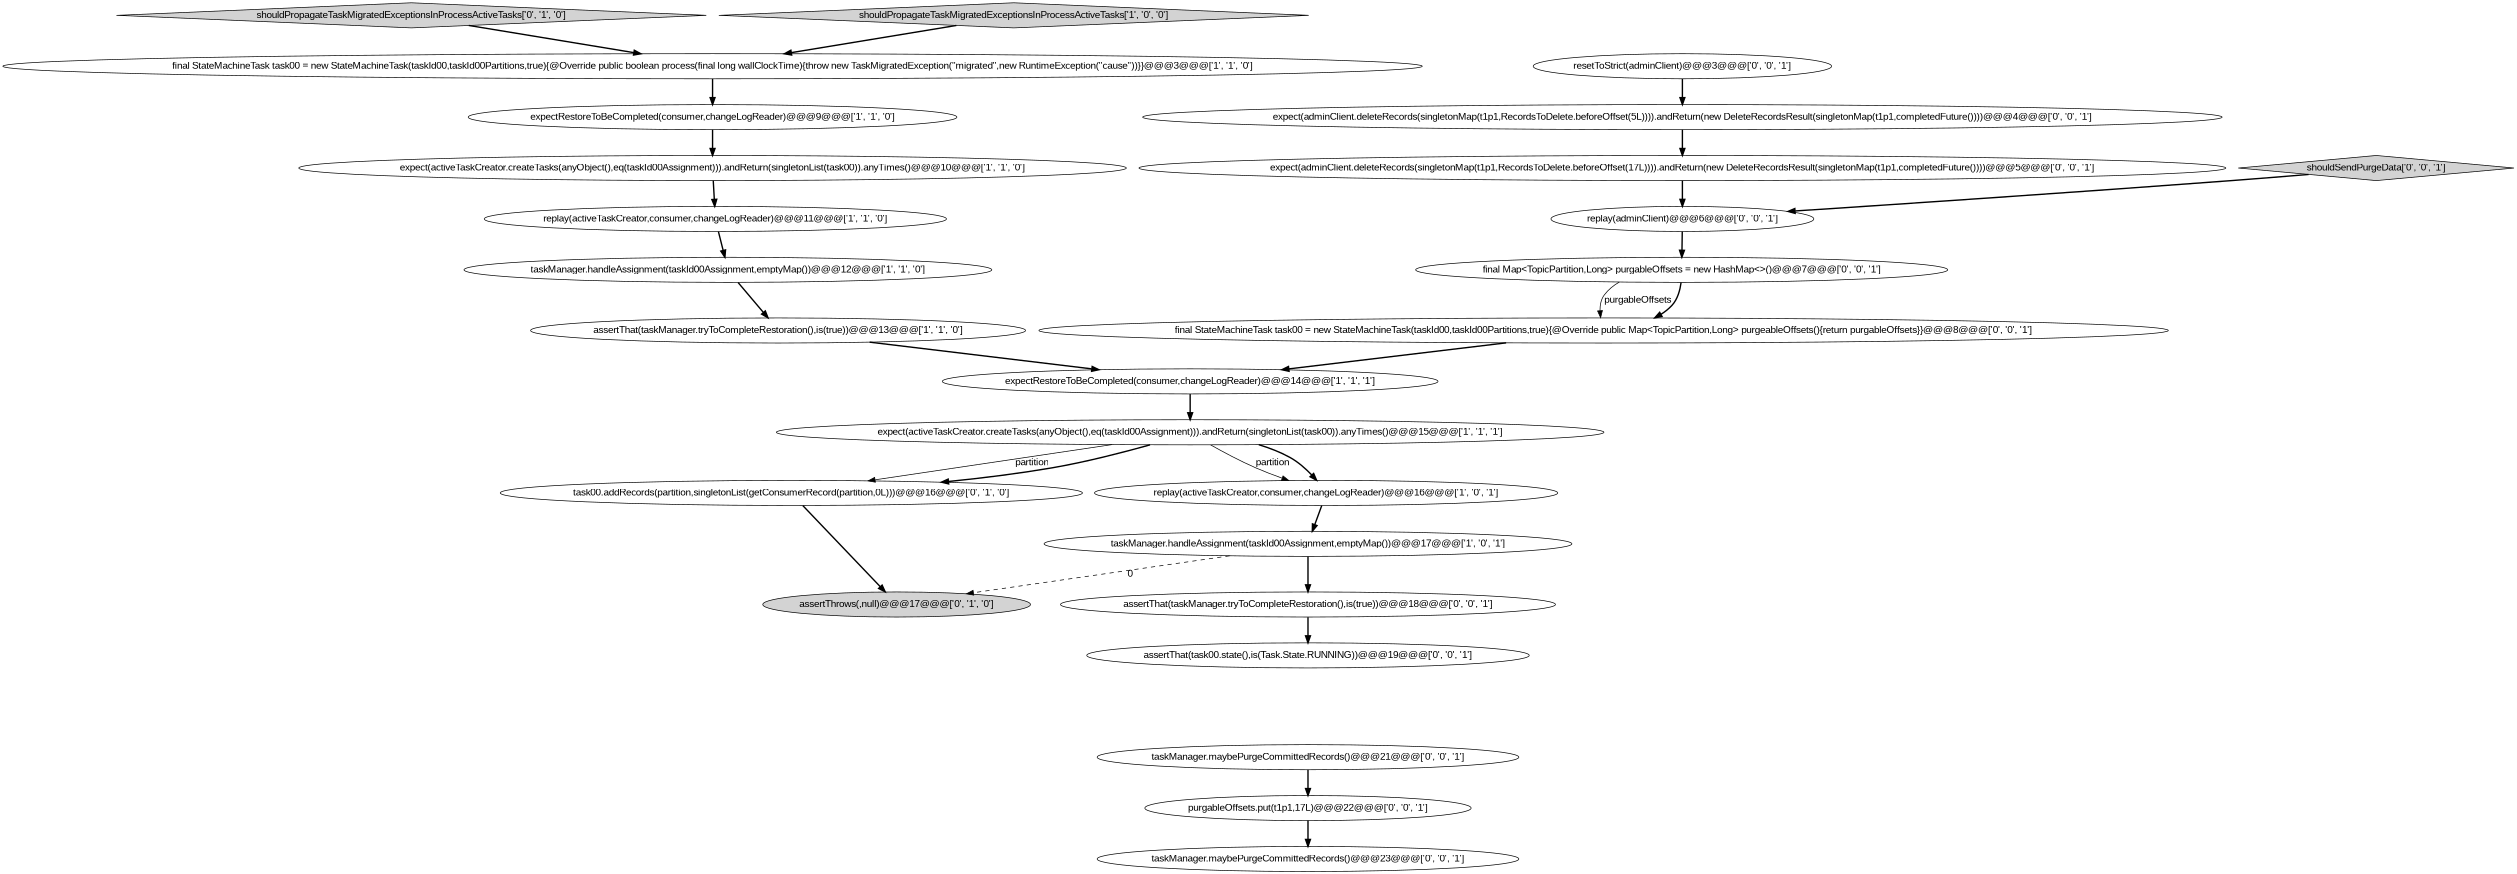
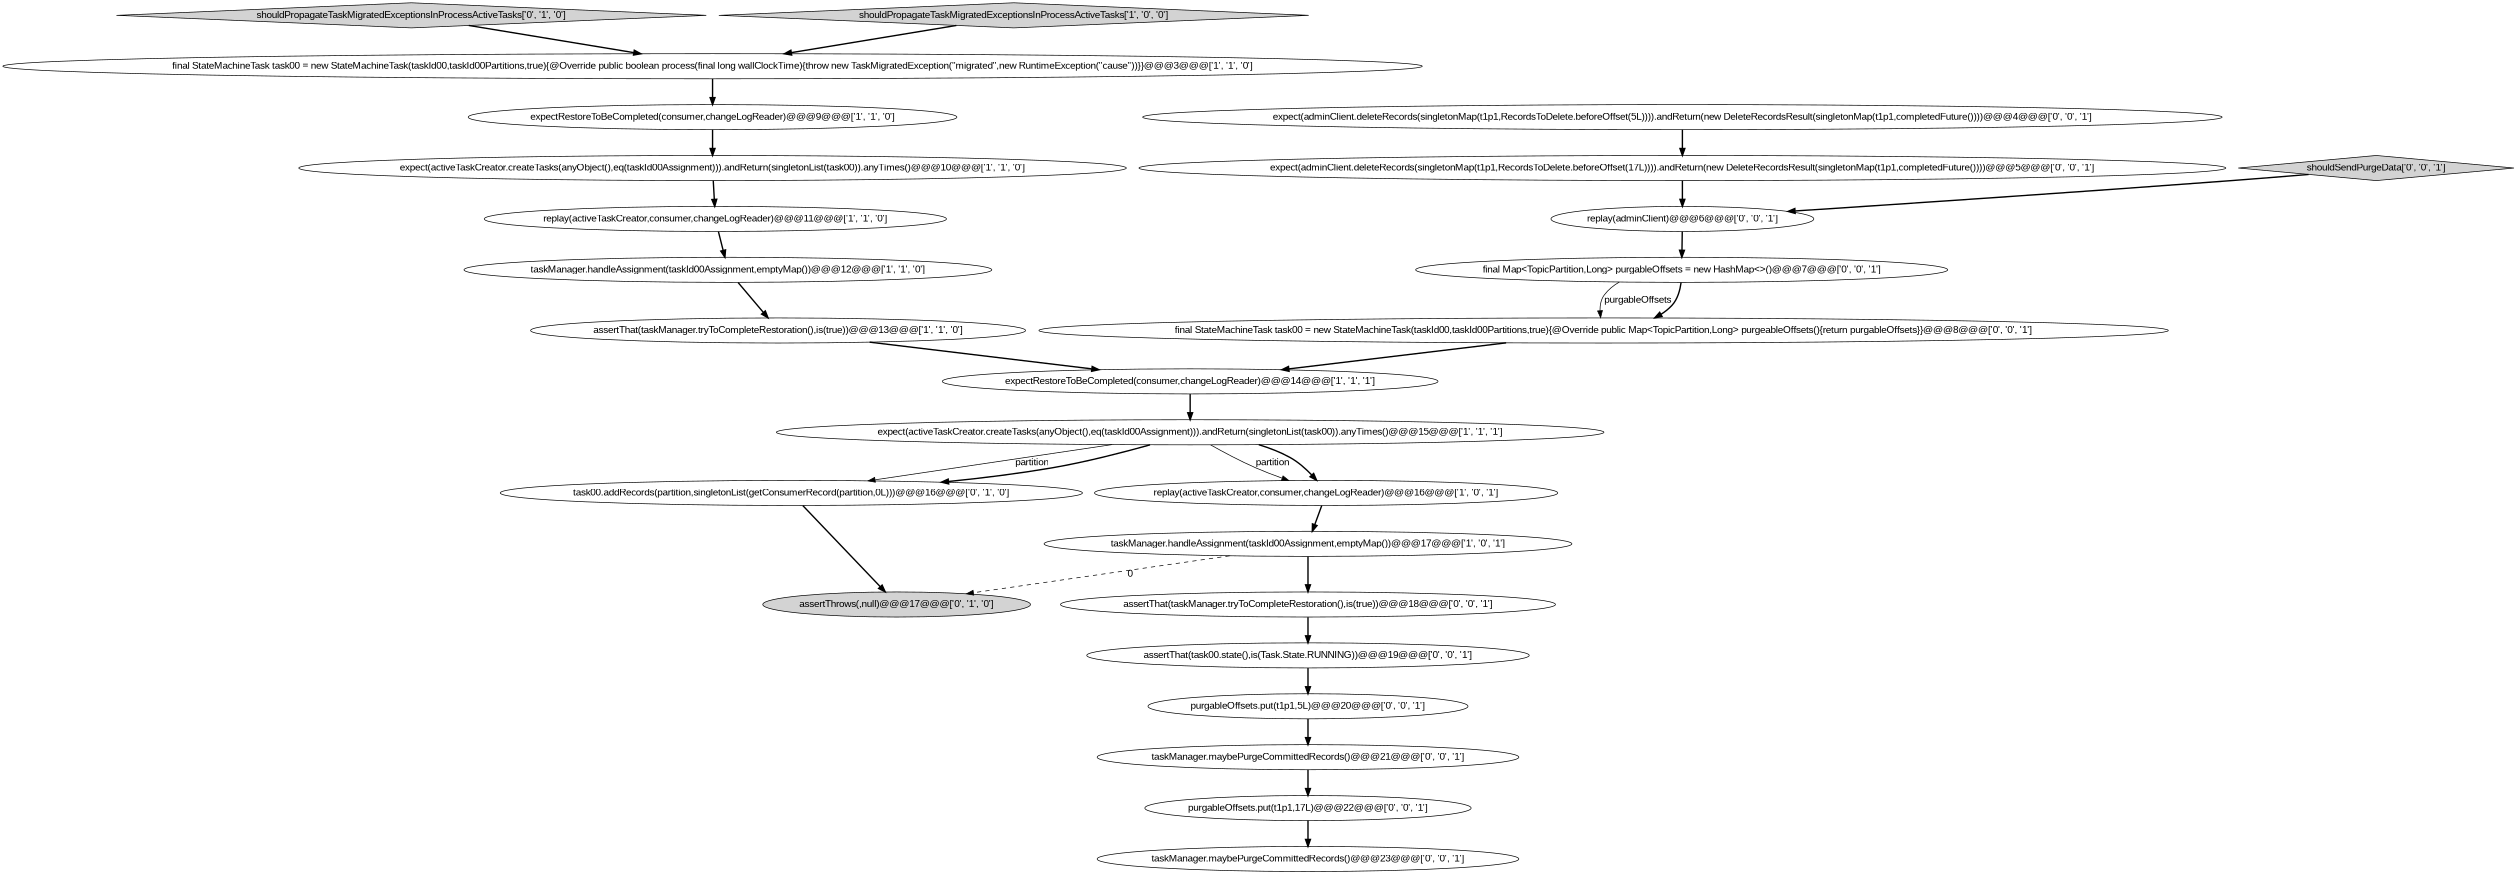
(1682, 66) -> none
none -> (1308, 706)
